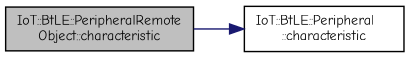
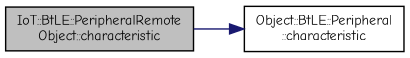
(324, 29) -> (324, 29)
